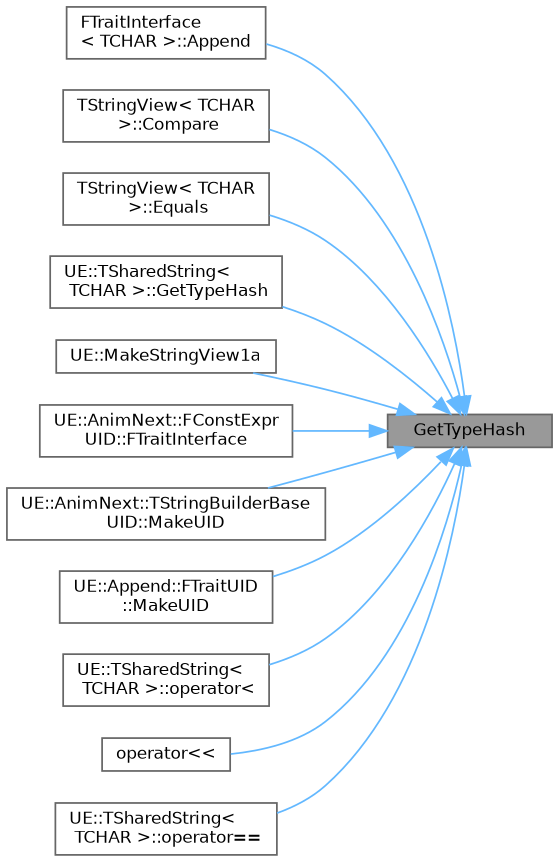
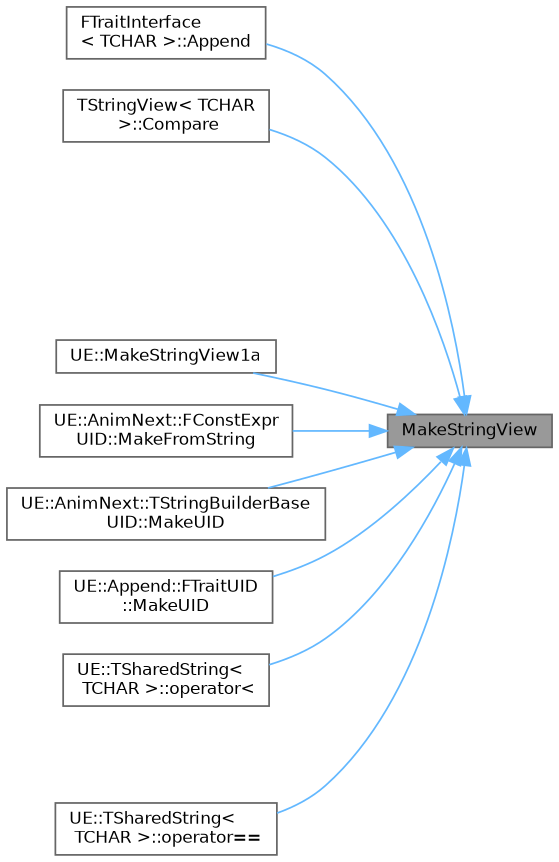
(166, 199) -> none
(166, 282) -> none
(166, 431) -> (166, 431)
(470, 431) -> (470, 431)
(166, 755) -> none
